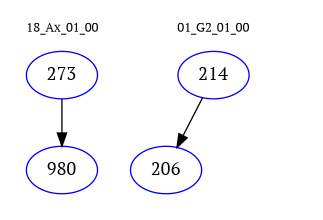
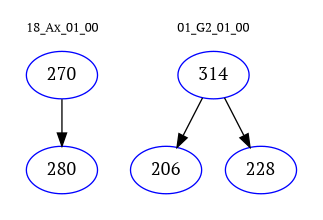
(62, 75) -> (62, 75)
(214, 75) -> (214, 75)
(62, 170) -> (62, 170)
none -> (261, 170)
